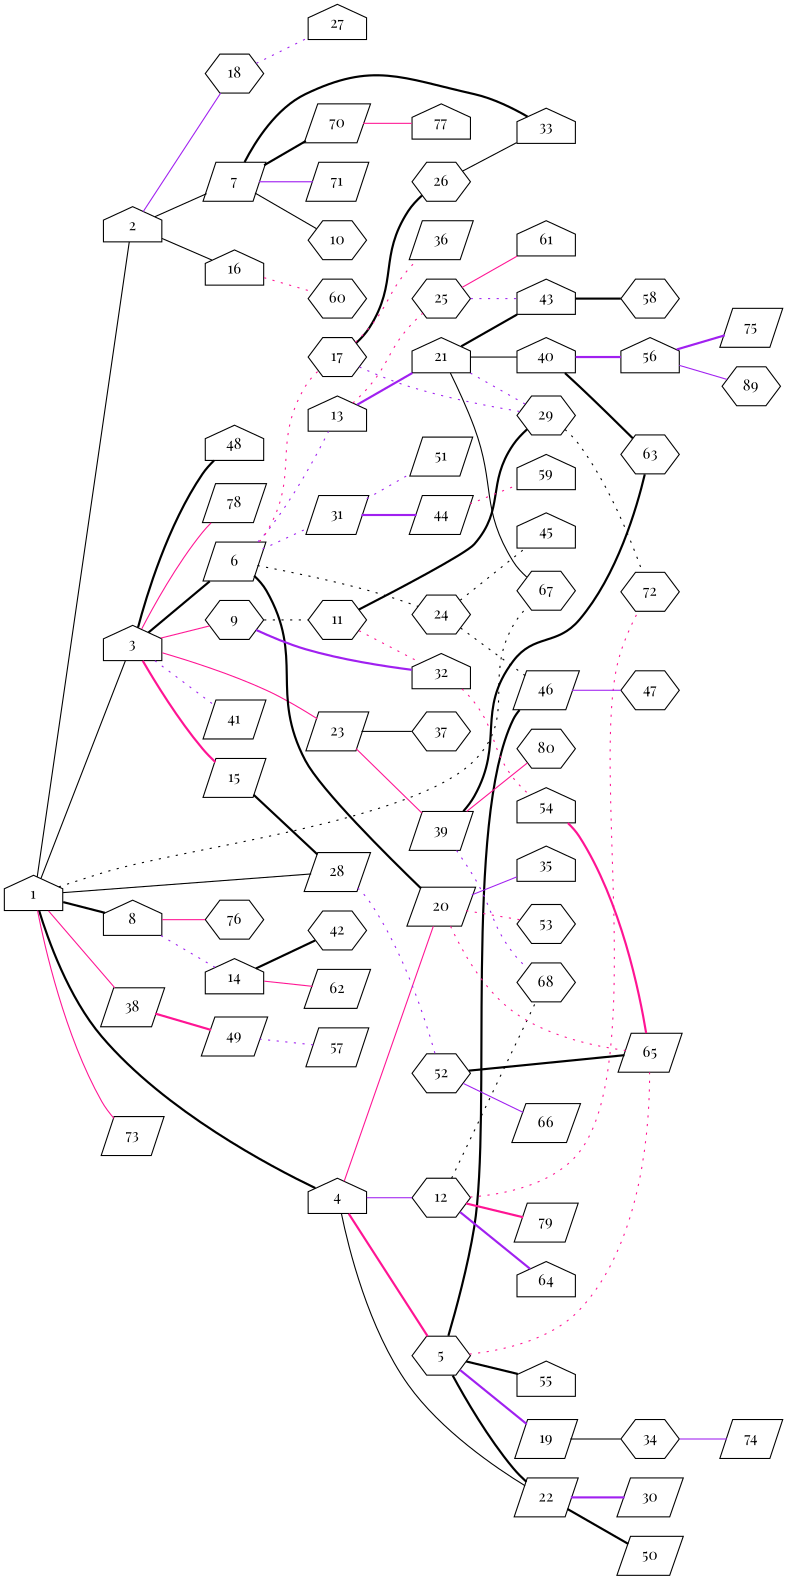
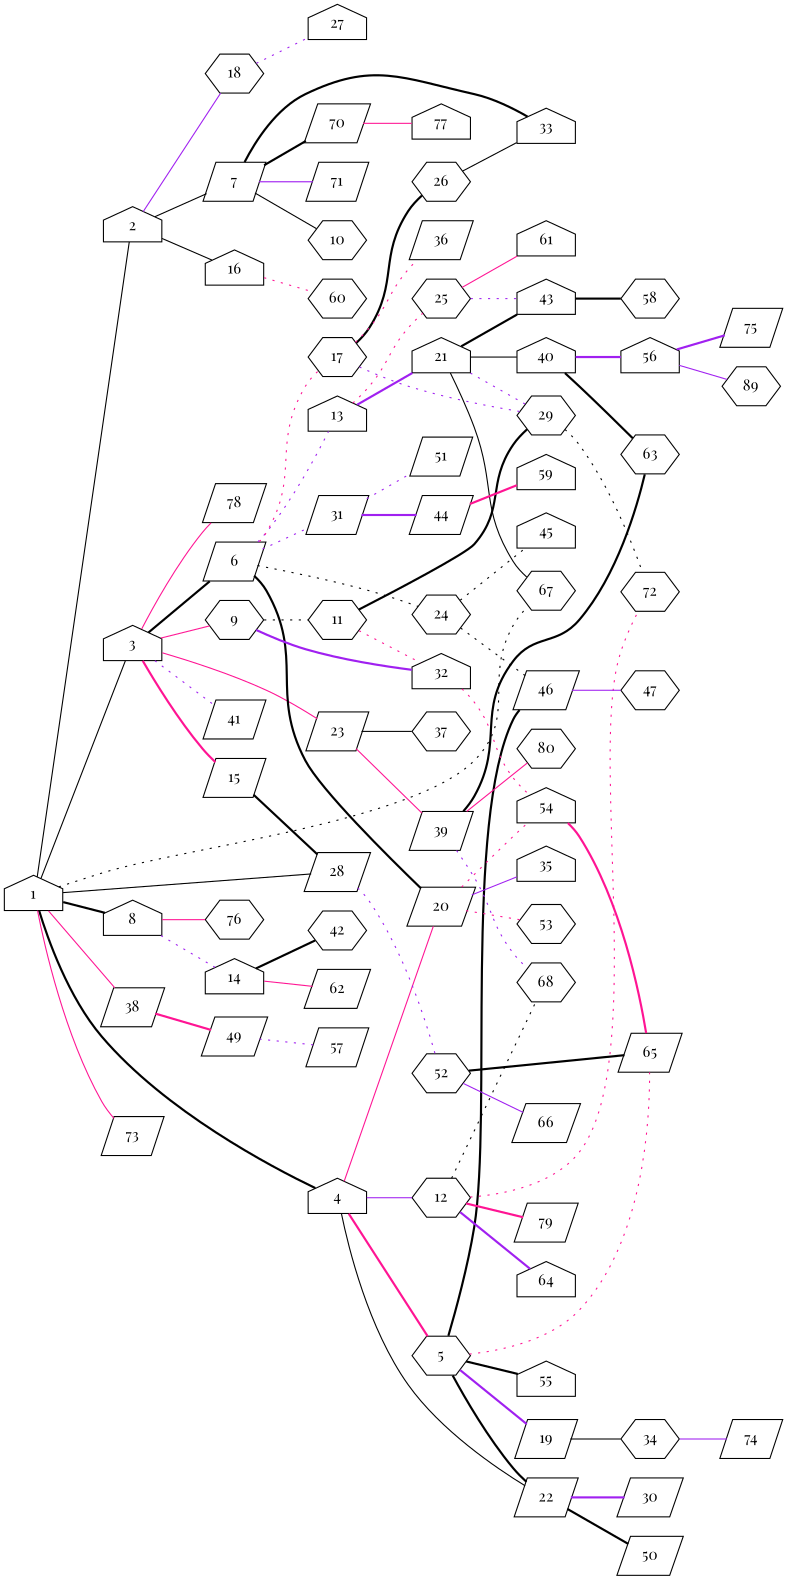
(234, 445) -> none
(483, 499) -> (483, 499)
(519, 1015) -> (494, 855)
